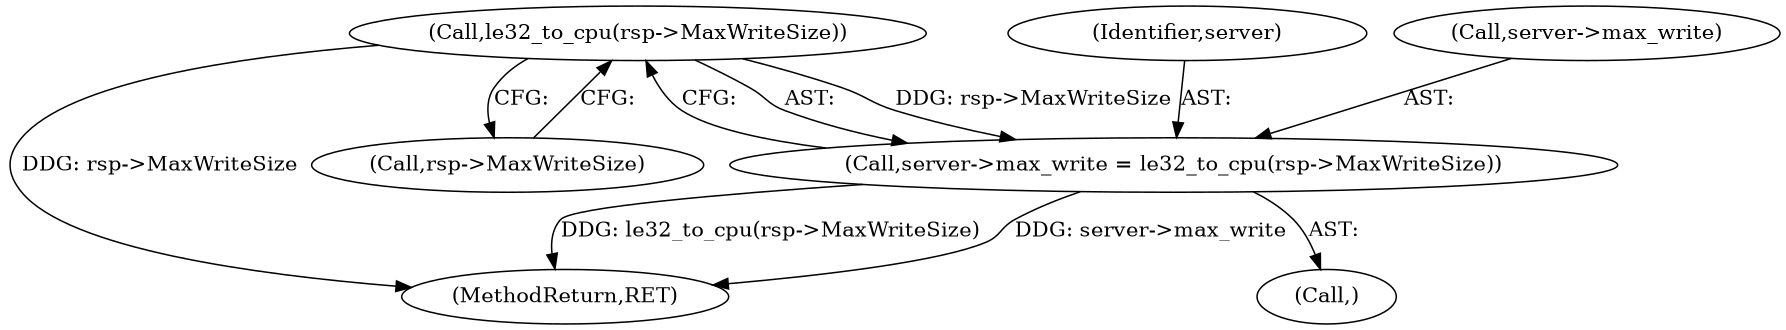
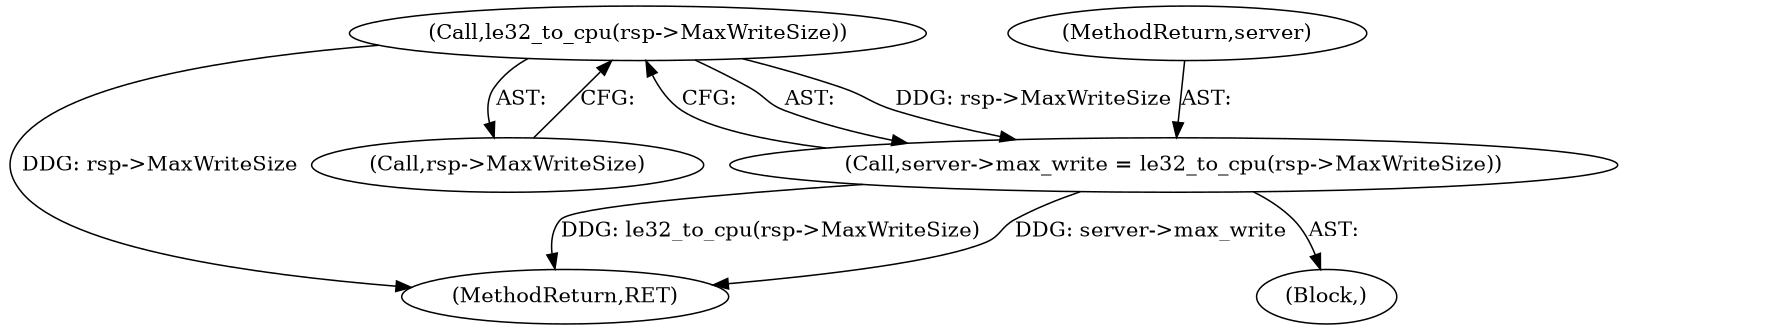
(1187, 33) -> (1187, 33)
(1587, 33) -> none
(525, 99) -> (525, 99)
(1327, 297) -> (1327, 297)
